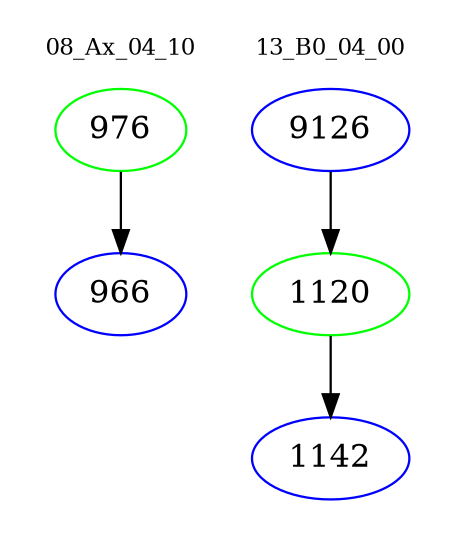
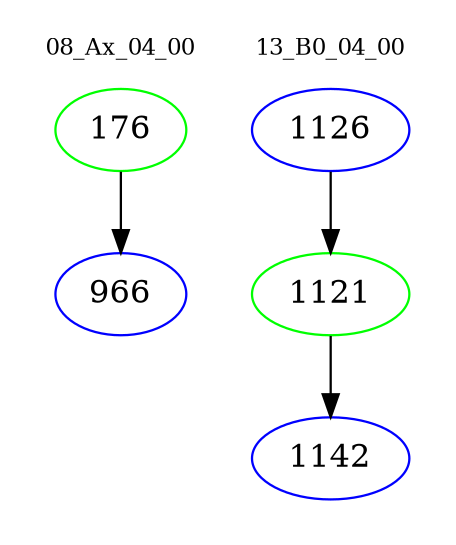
(121, 49) -> (121, 49)
(121, 130) -> (121, 130)
(331, 130) -> (331, 130)
(331, 294) -> (331, 294)
